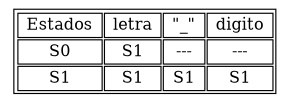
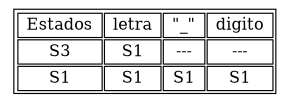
(60, 51) -> (60, 51)
